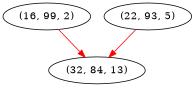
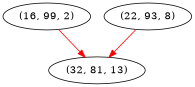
(148, 16) -> (148, 16)
(97, 70) -> (97, 70)
